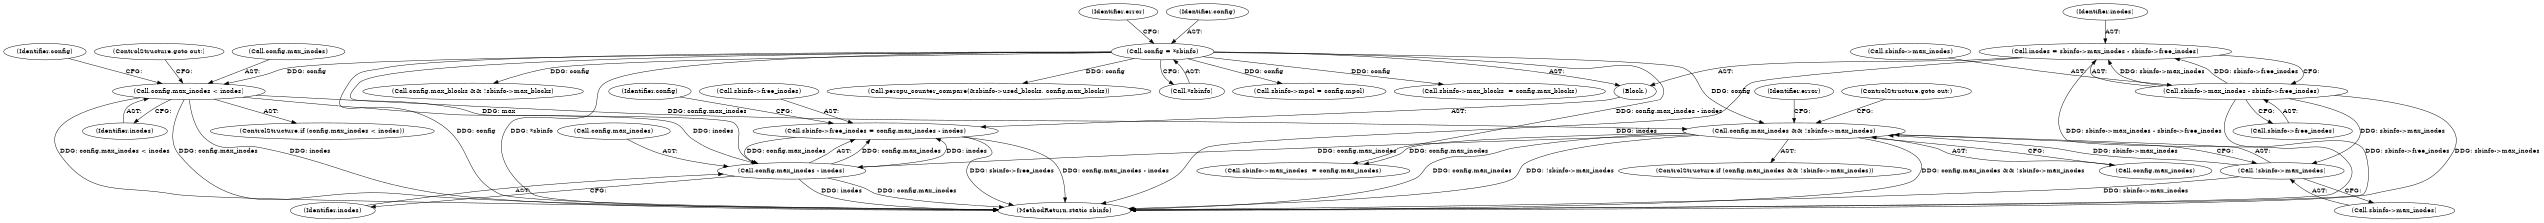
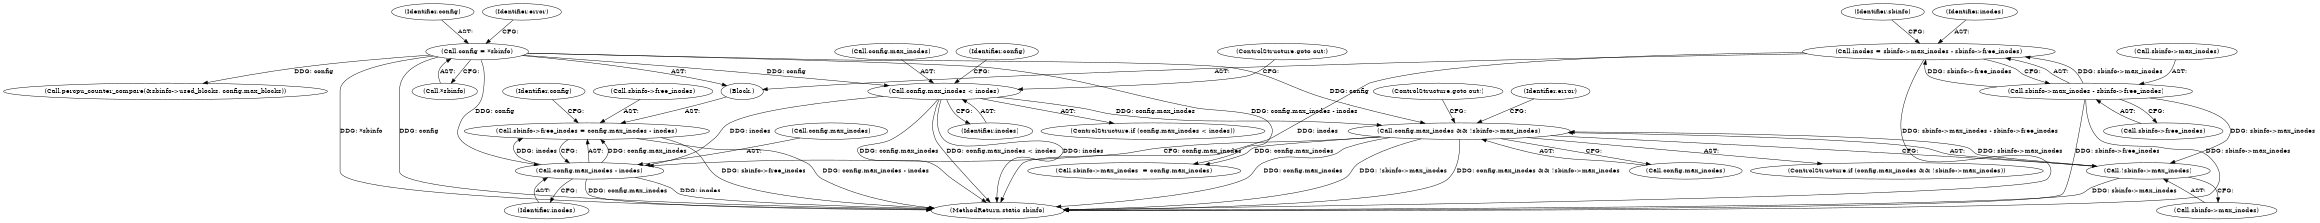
none -> (1883, 12)
(473, 91) -> none
(1309, 91) -> none
(1500, 91) -> none
(499, 111) -> (495, 111)
(787, 151) -> (570, 151)
(1357, 151) -> (1203, 151)
